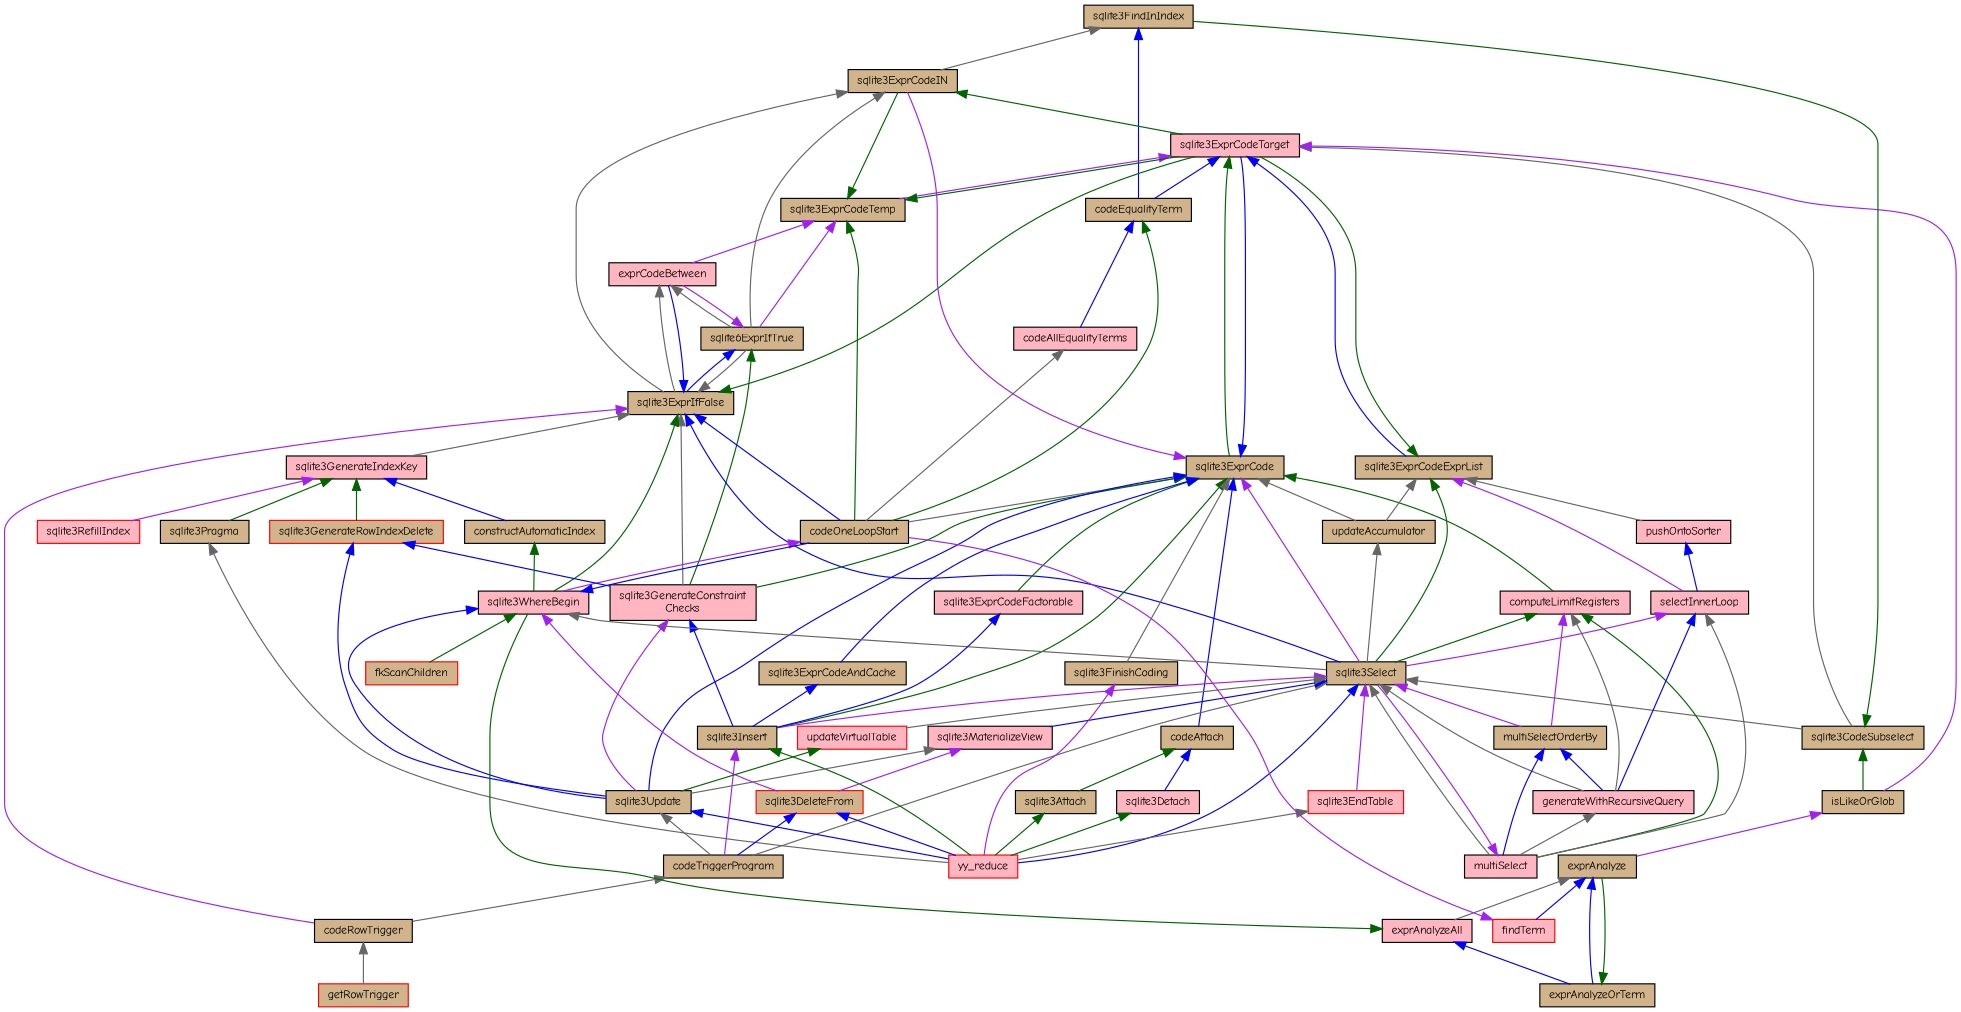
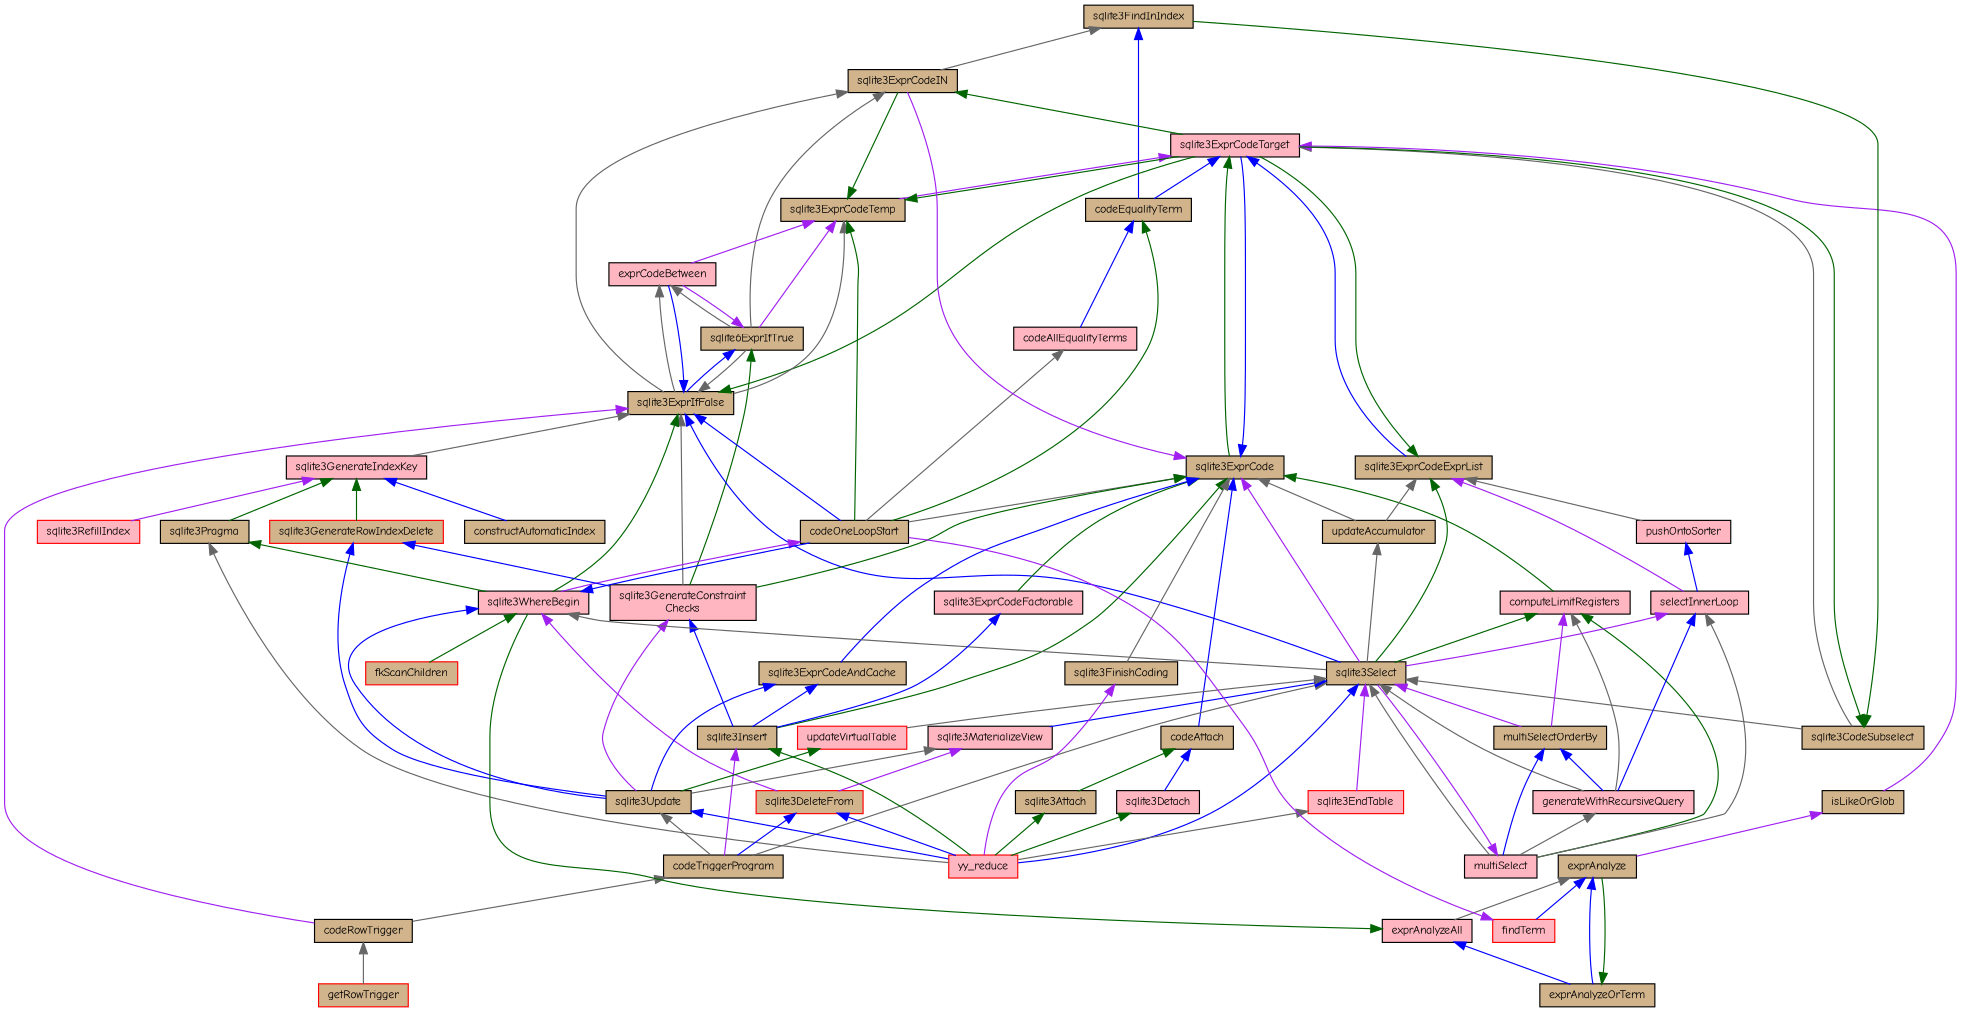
none -> (822, 337)
(534, 578) -> (373, 568)
(875, 586) -> (691, 722)
(1045, 696) -> none
(1863, 776) -> (1798, 224)
